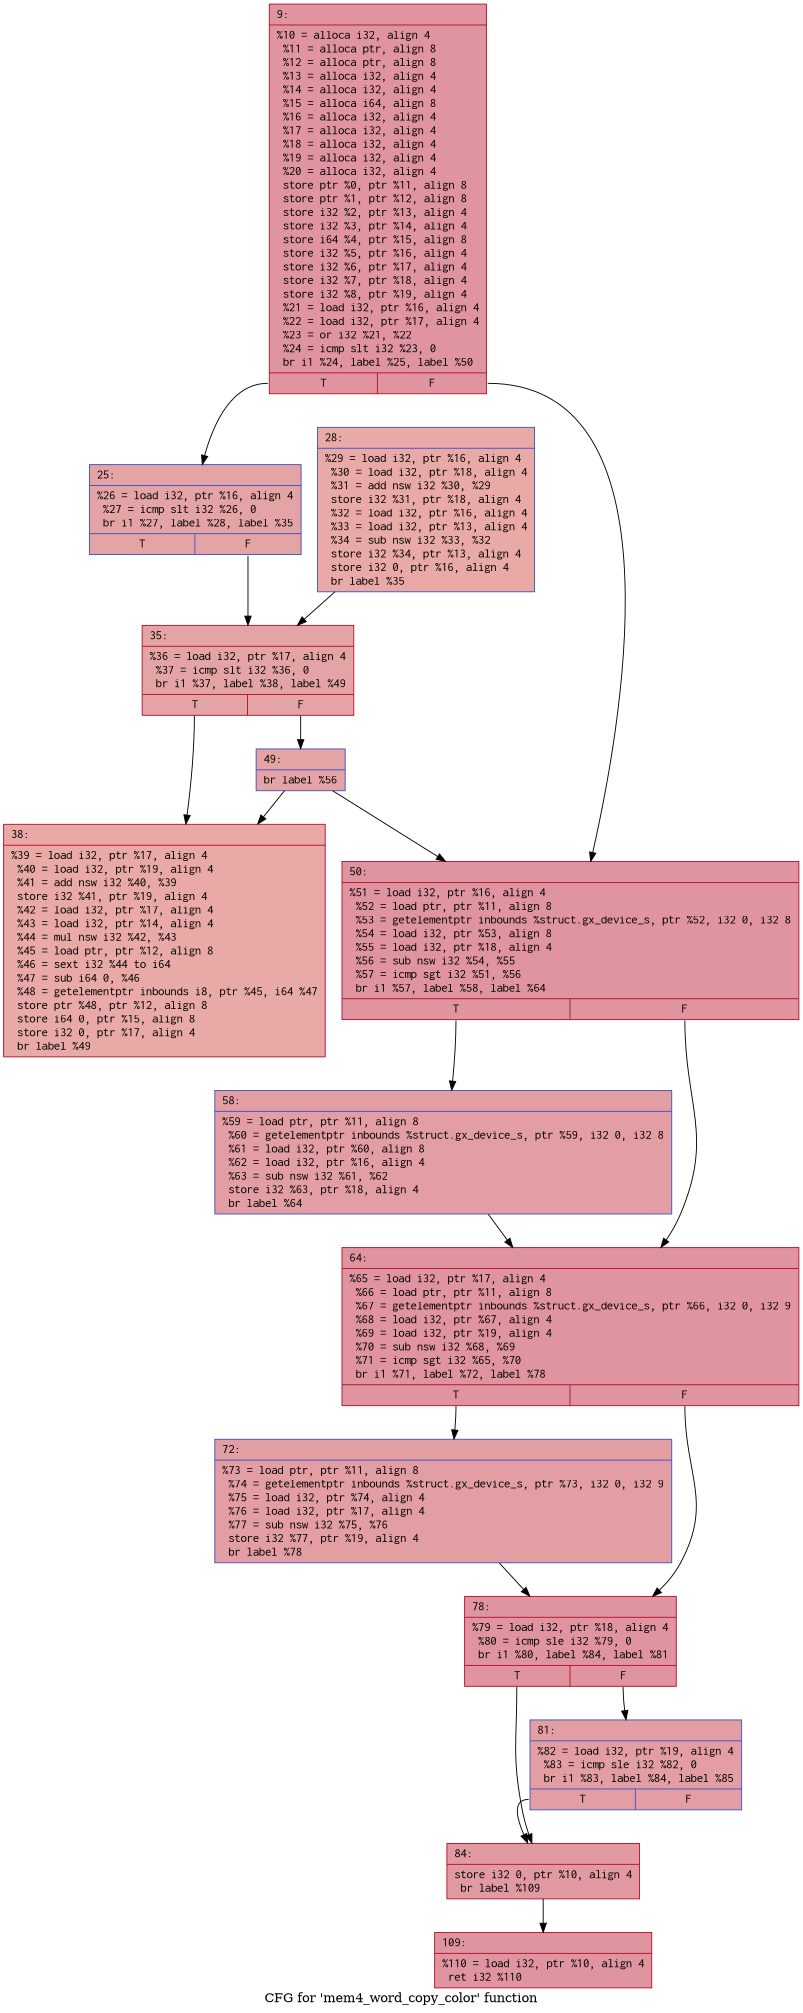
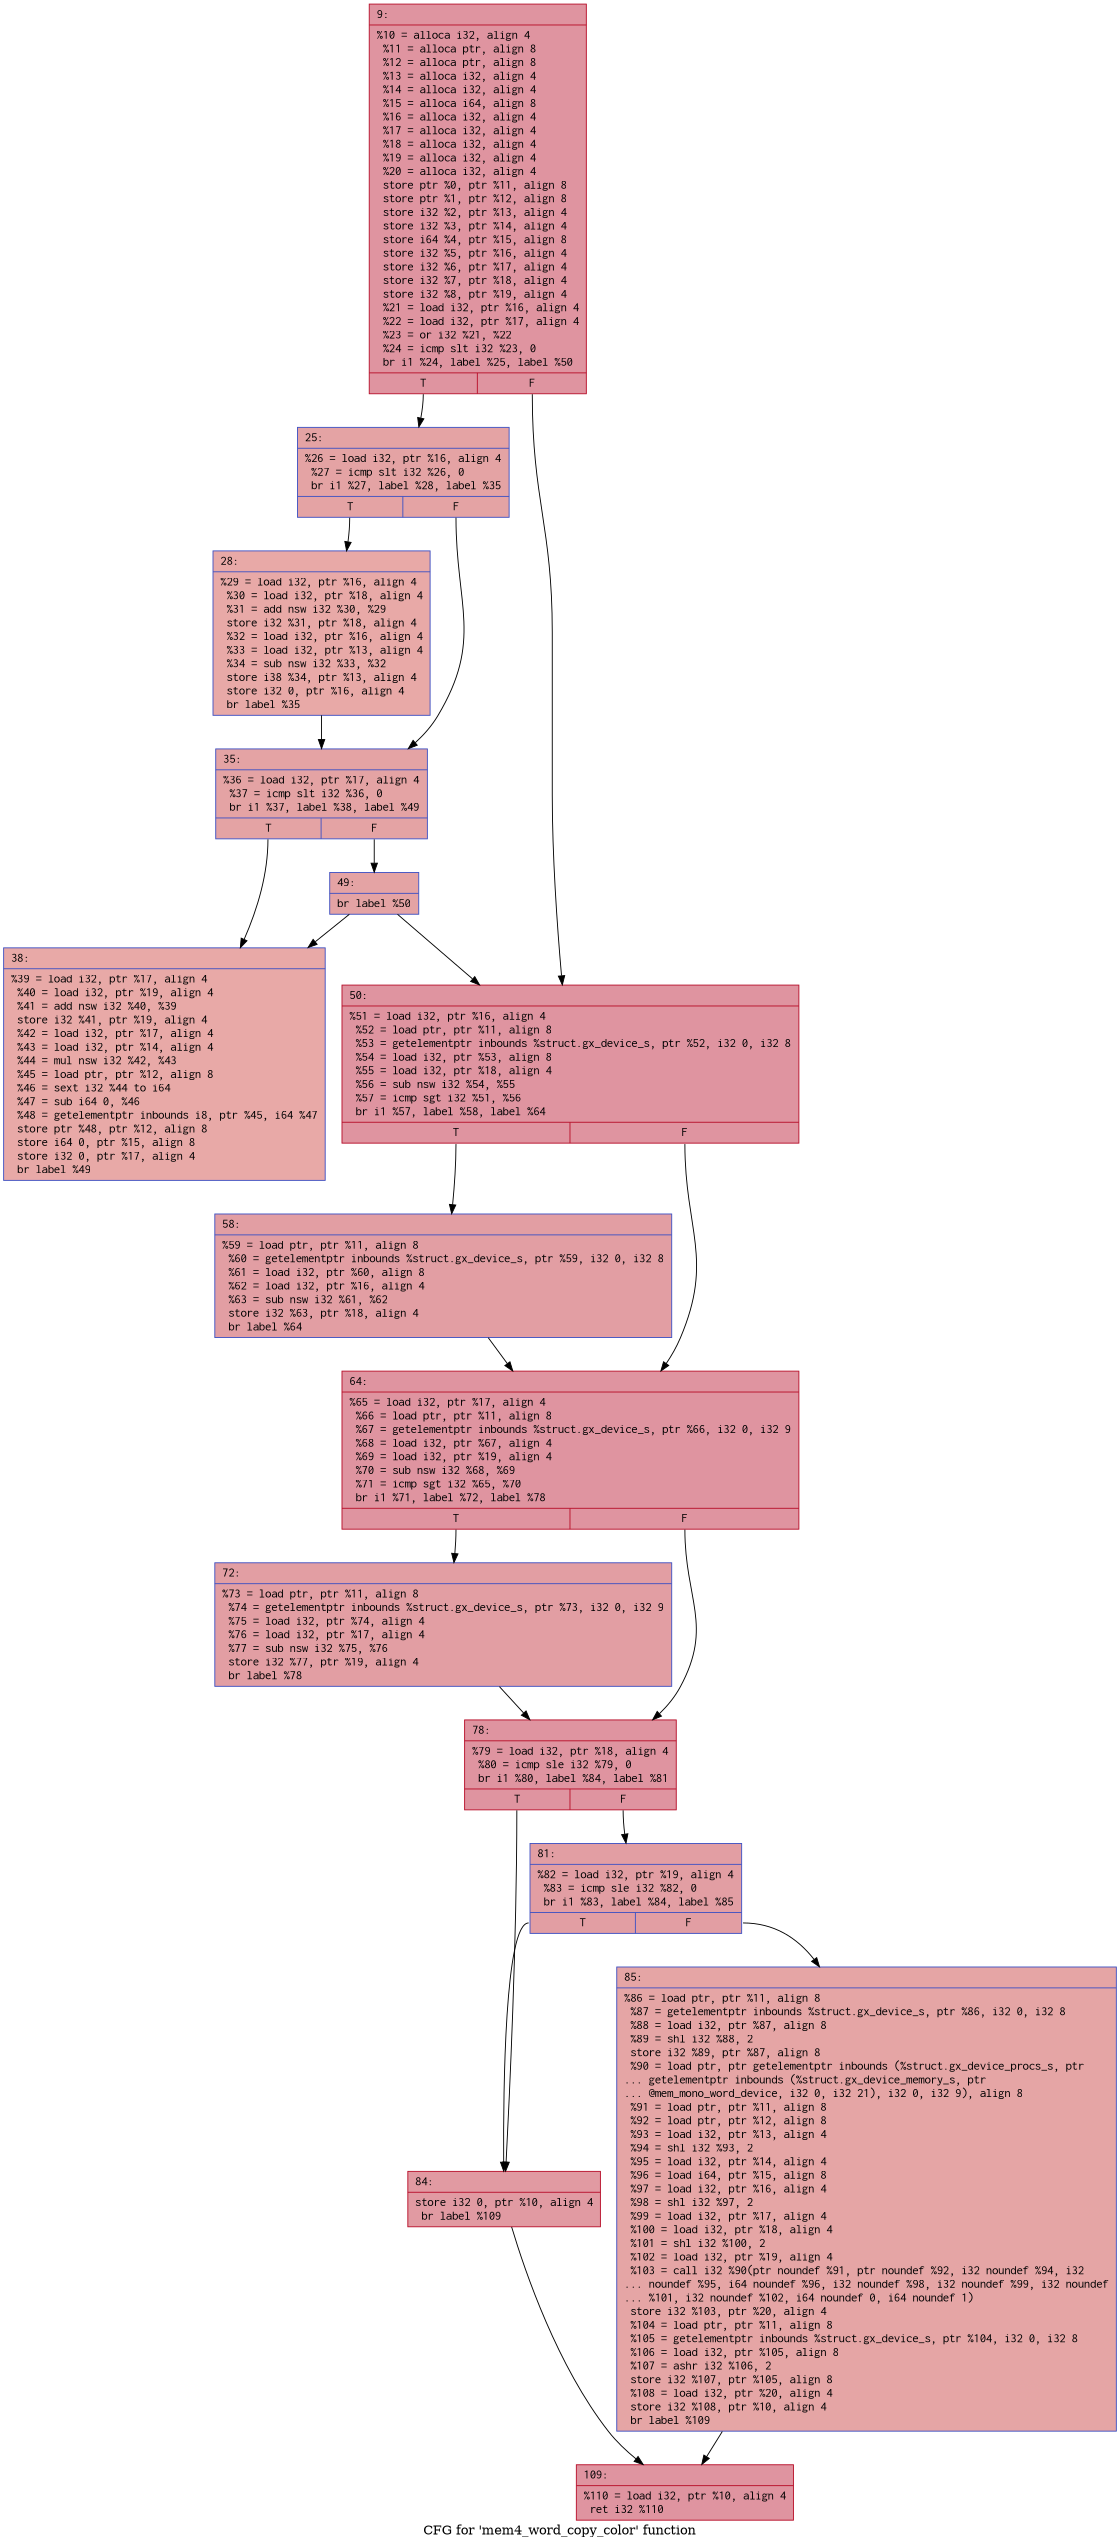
none -> (349, 530)
(423, 554) -> (319, 677)
(248, 670) -> (322, 794)
(301, 780) -> (374, 903)
(164, 941) -> (164, 1064)
none -> (867, 2199)
